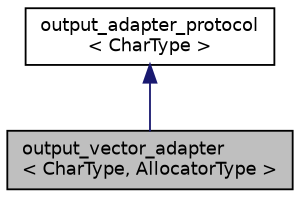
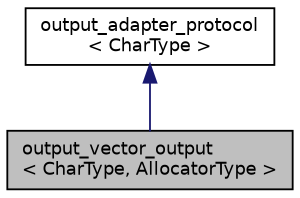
(150, 160) -> (150, 160)
